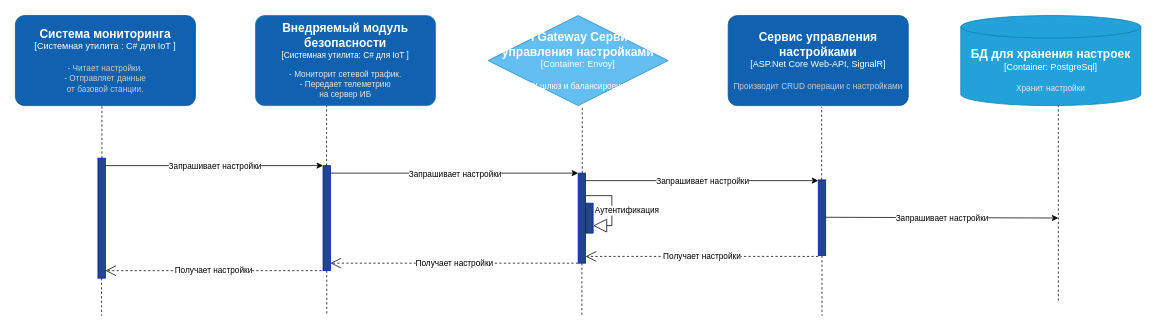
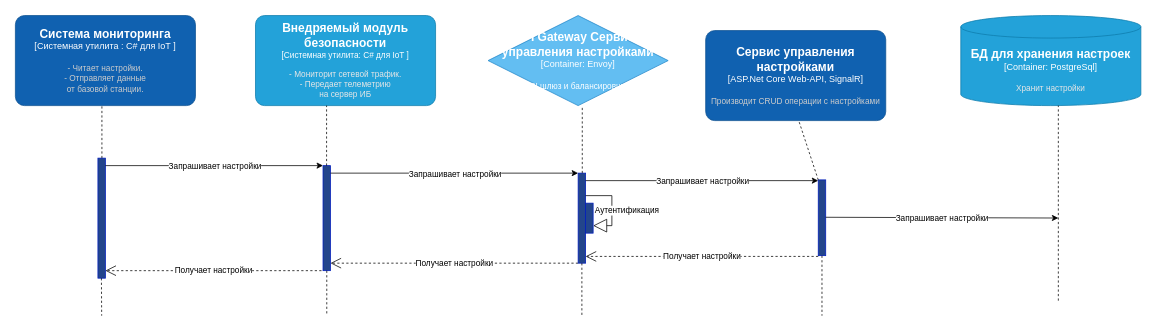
(345, 60) -> (345, 60)
(818, 60) -> (795, 75)
